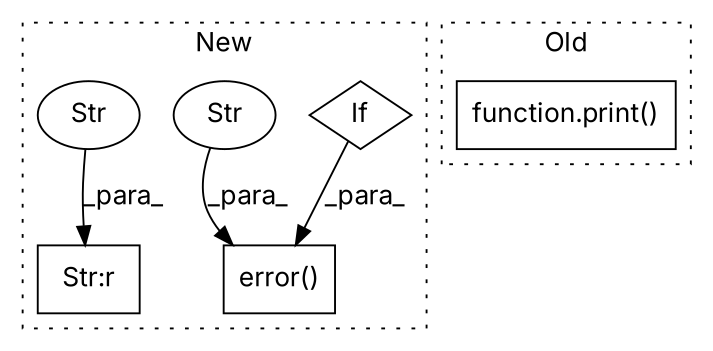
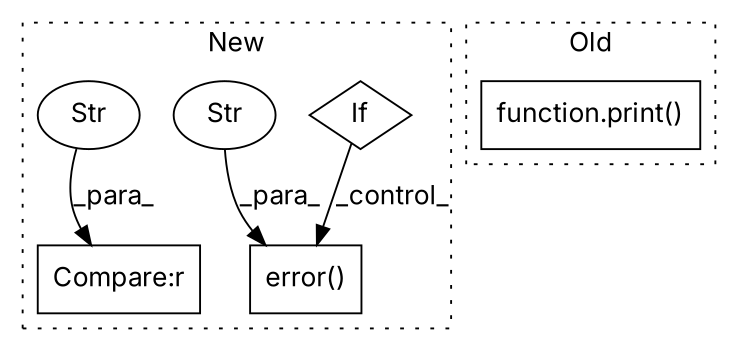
(365, 197) -> (394, 197)
(89, 279) -> (119, 279)
